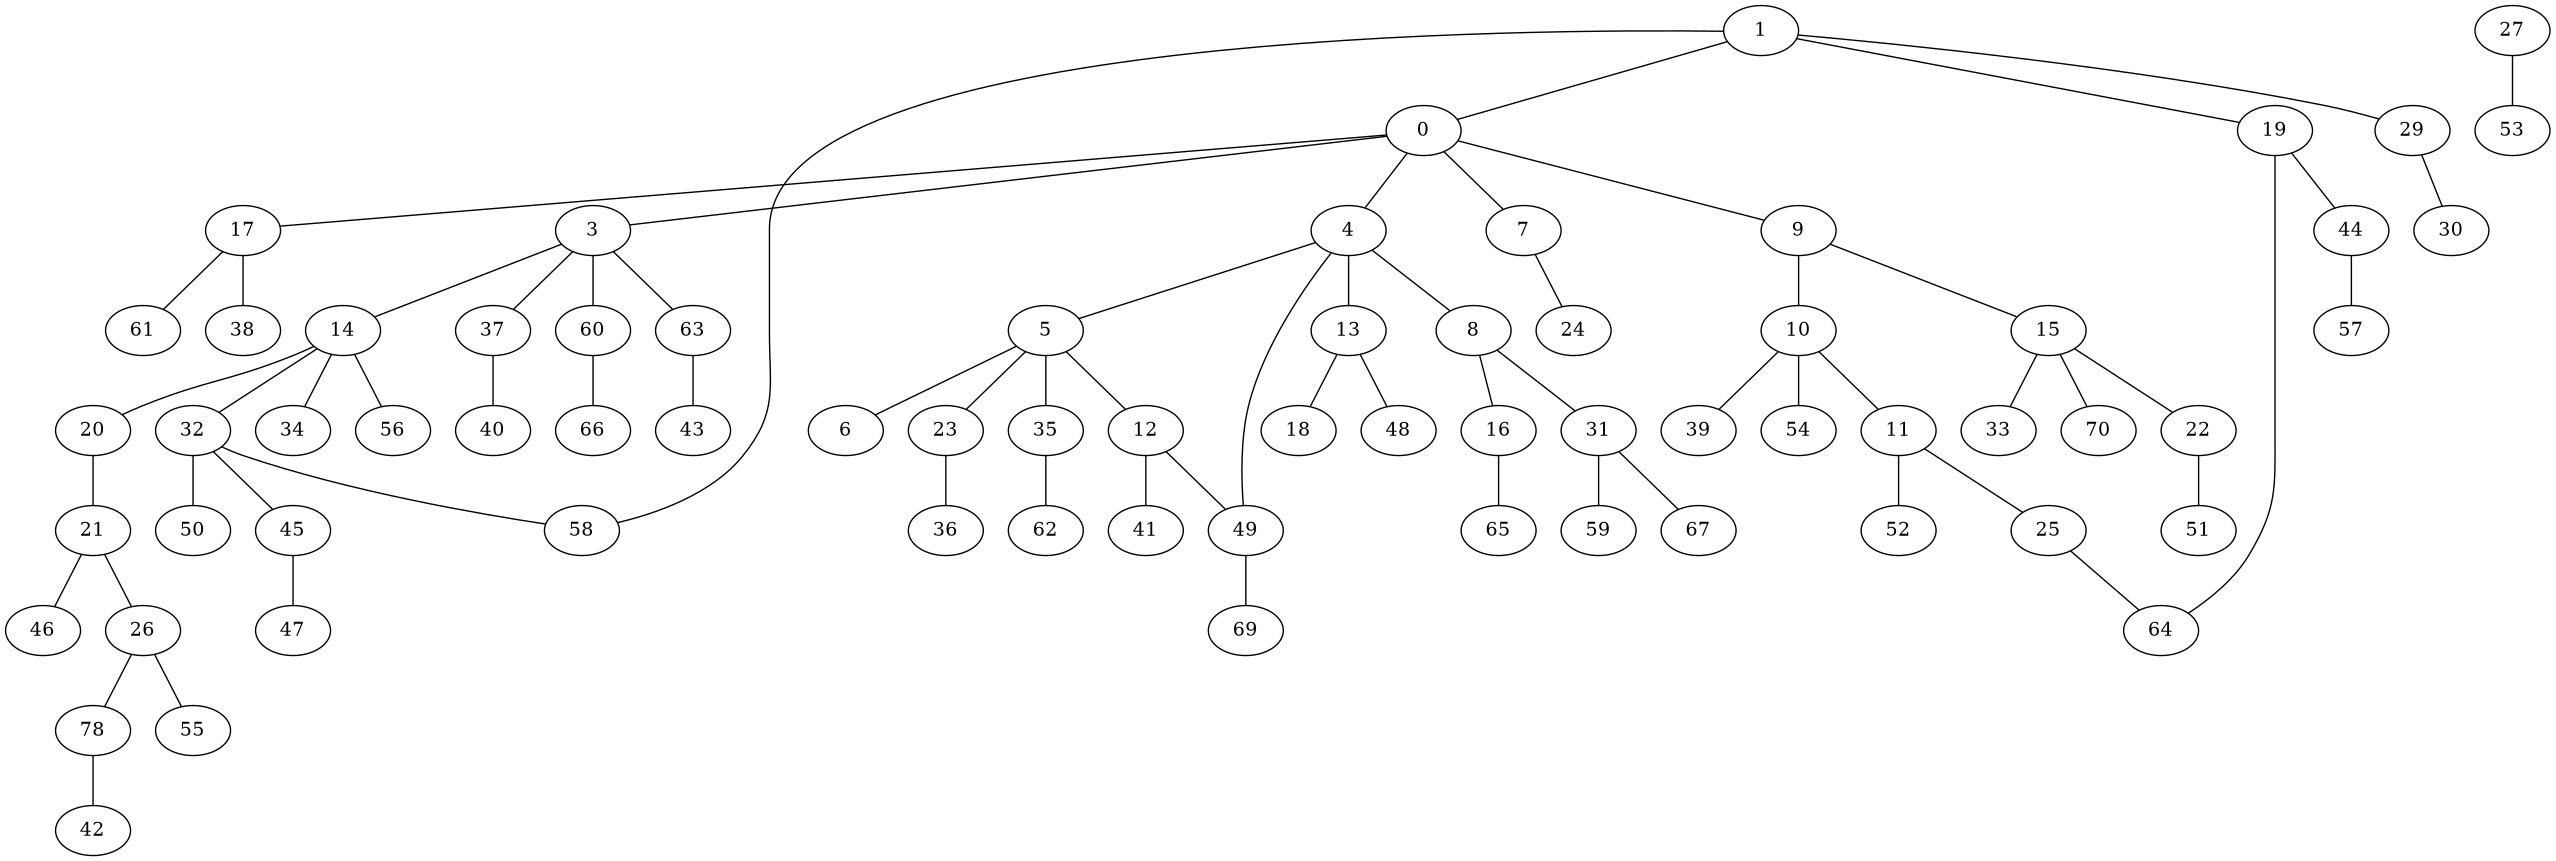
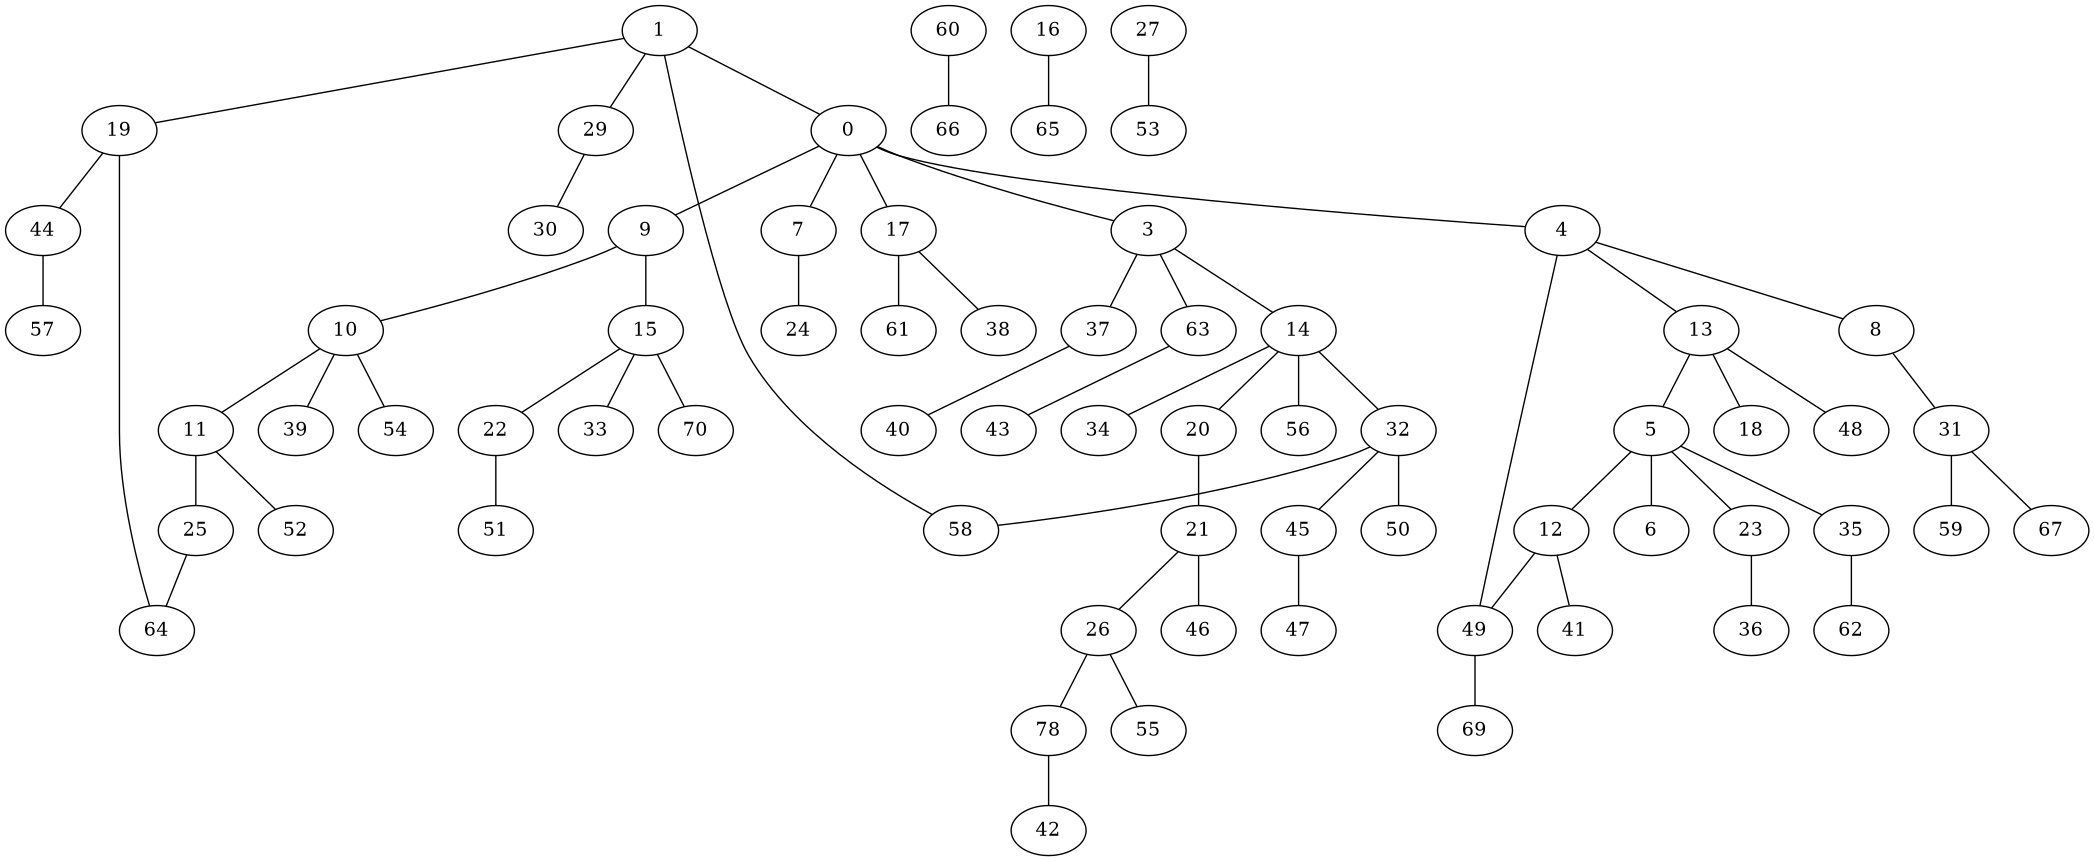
(593, 281) -> none
(1197, 281) -> (1676, 381)
(1486, 381) -> none
